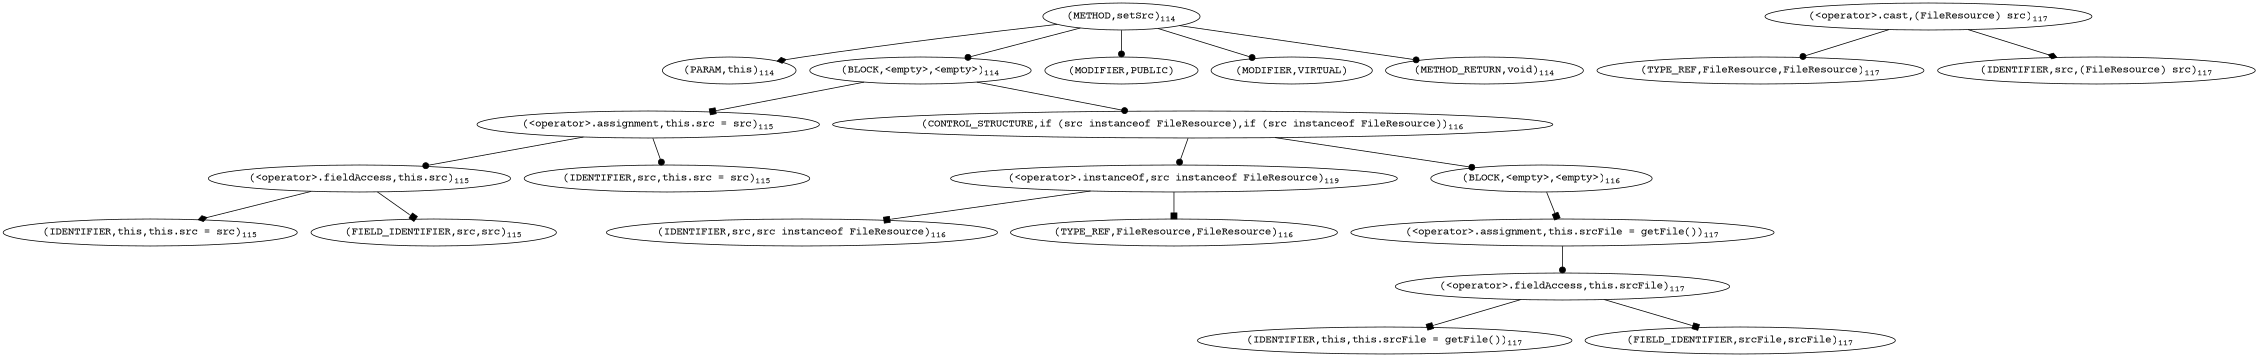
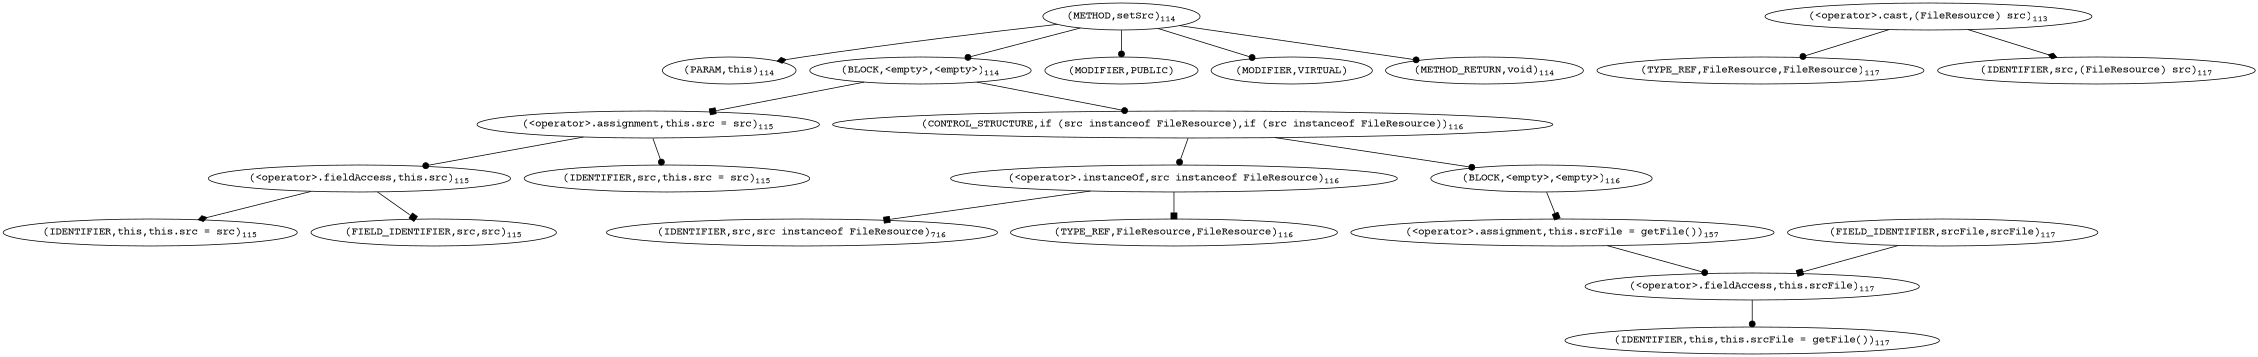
(2040, 15) -> (2040, 15)
(1332, 177) -> (1332, 177)
(938, 231) -> (938, 231)
(1711, 231) -> (1711, 231)
(1477, 312) -> (1752, 311)
(1648, 312) -> (1851, 258)
